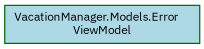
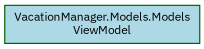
(102, 24) -> (102, 24)
